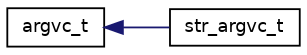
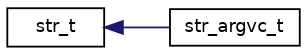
(56, 27) -> (56, 27)
